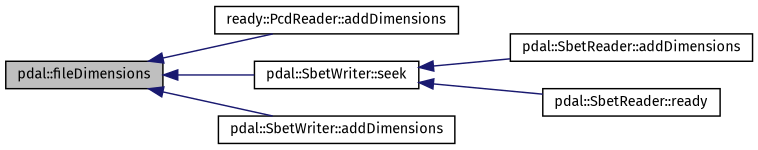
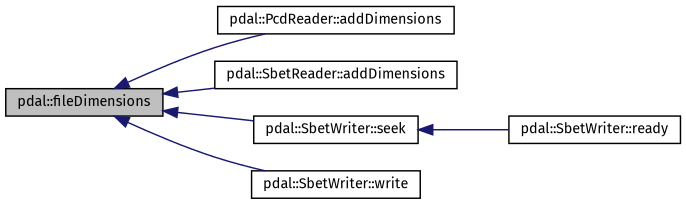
(337, 20) -> (336, 20)
(472, 62) -> (196, 90)
(631, 102) -> (595, 130)
(337, 130) -> (336, 185)
